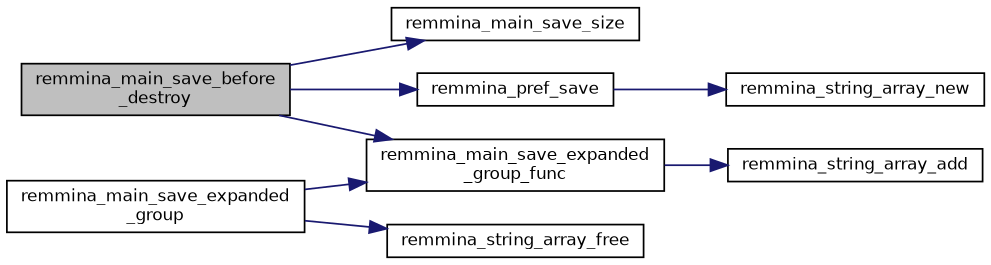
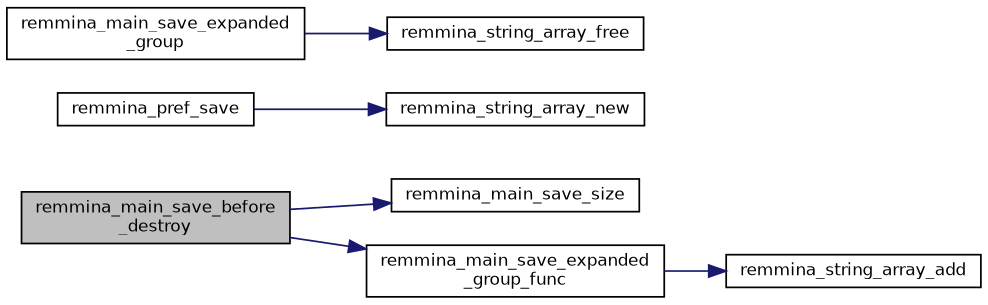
(345, 89) -> none
(327, 187) -> none
